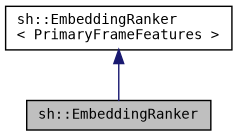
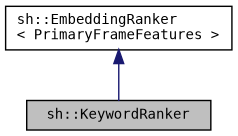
(119, 115) -> (119, 115)
